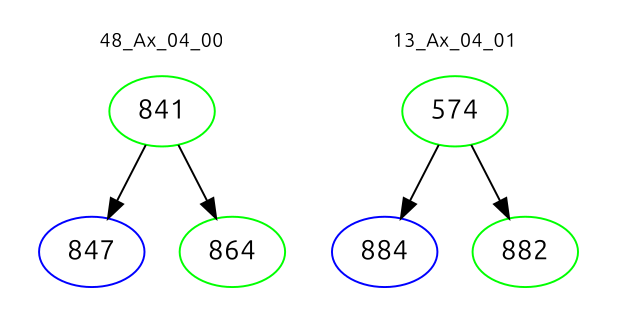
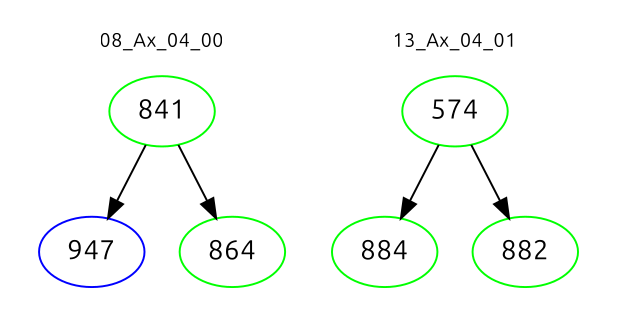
(162, 42) -> (162, 42)
(92, 252) -> (92, 252)
(385, 252) -> (385, 252)
